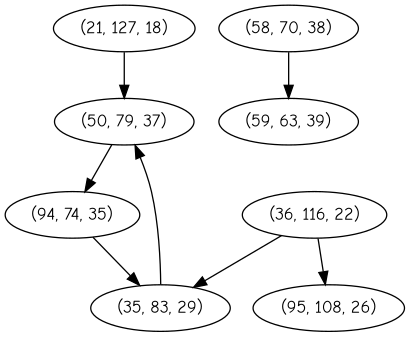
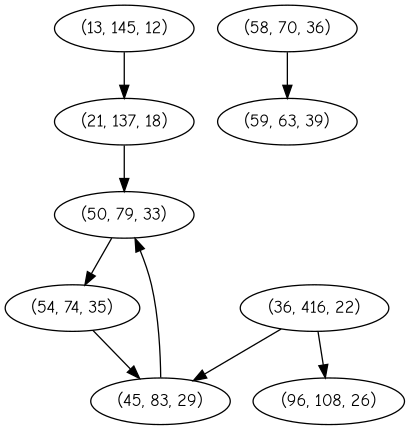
(124, 28) -> (124, 122)
none -> (124, 28)
(289, 28) -> (287, 28)
(124, 122) -> (124, 215)
(72, 215) -> (72, 308)
(315, 215) -> (315, 308)
(161, 308) -> (161, 401)
(329, 308) -> (329, 401)
